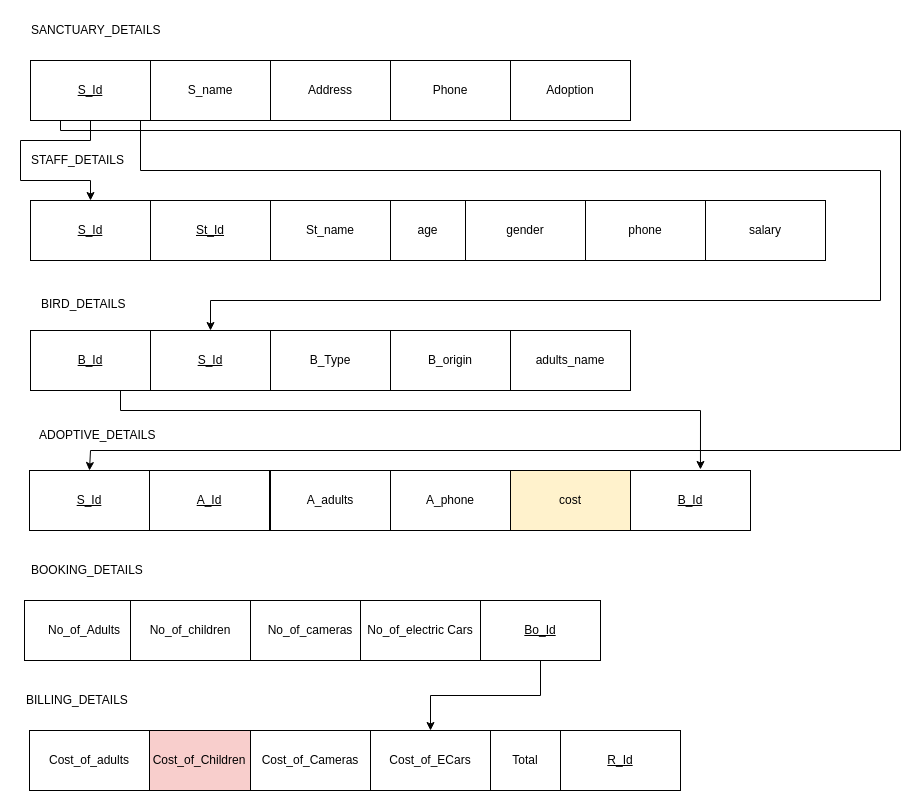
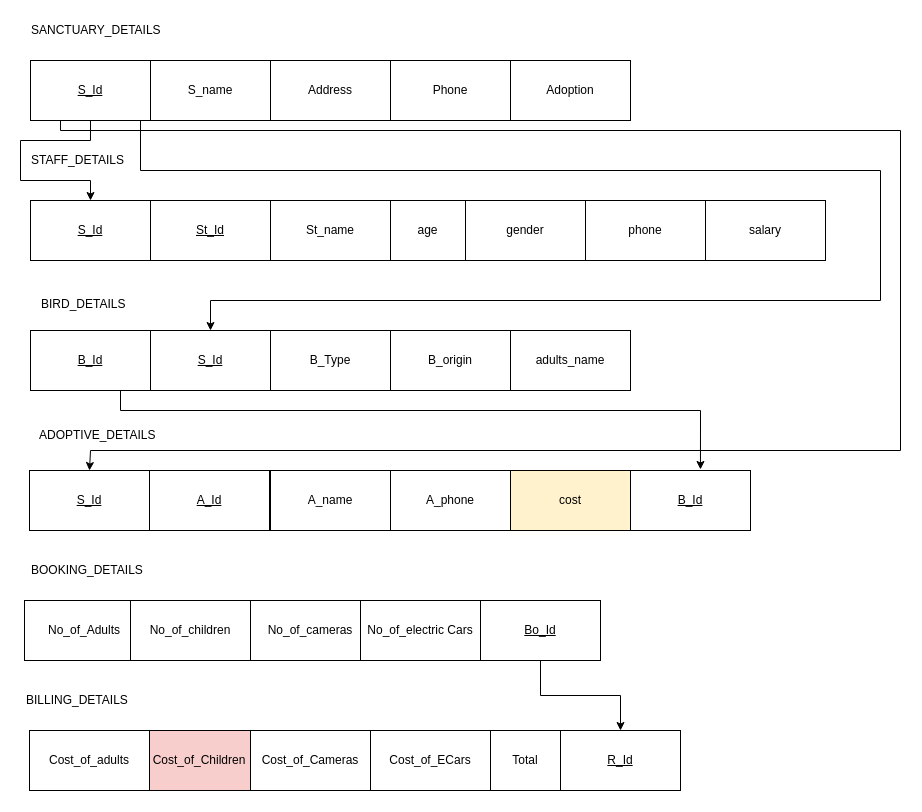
(331, 501) -> (331, 501)
(473, 696) -> (594, 696)
